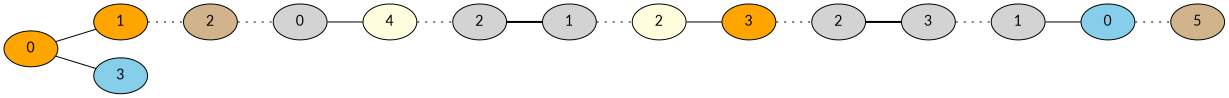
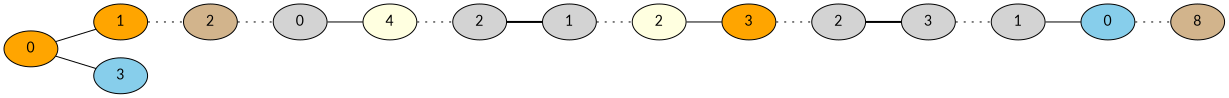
(1198, 22) -> (1198, 22)
